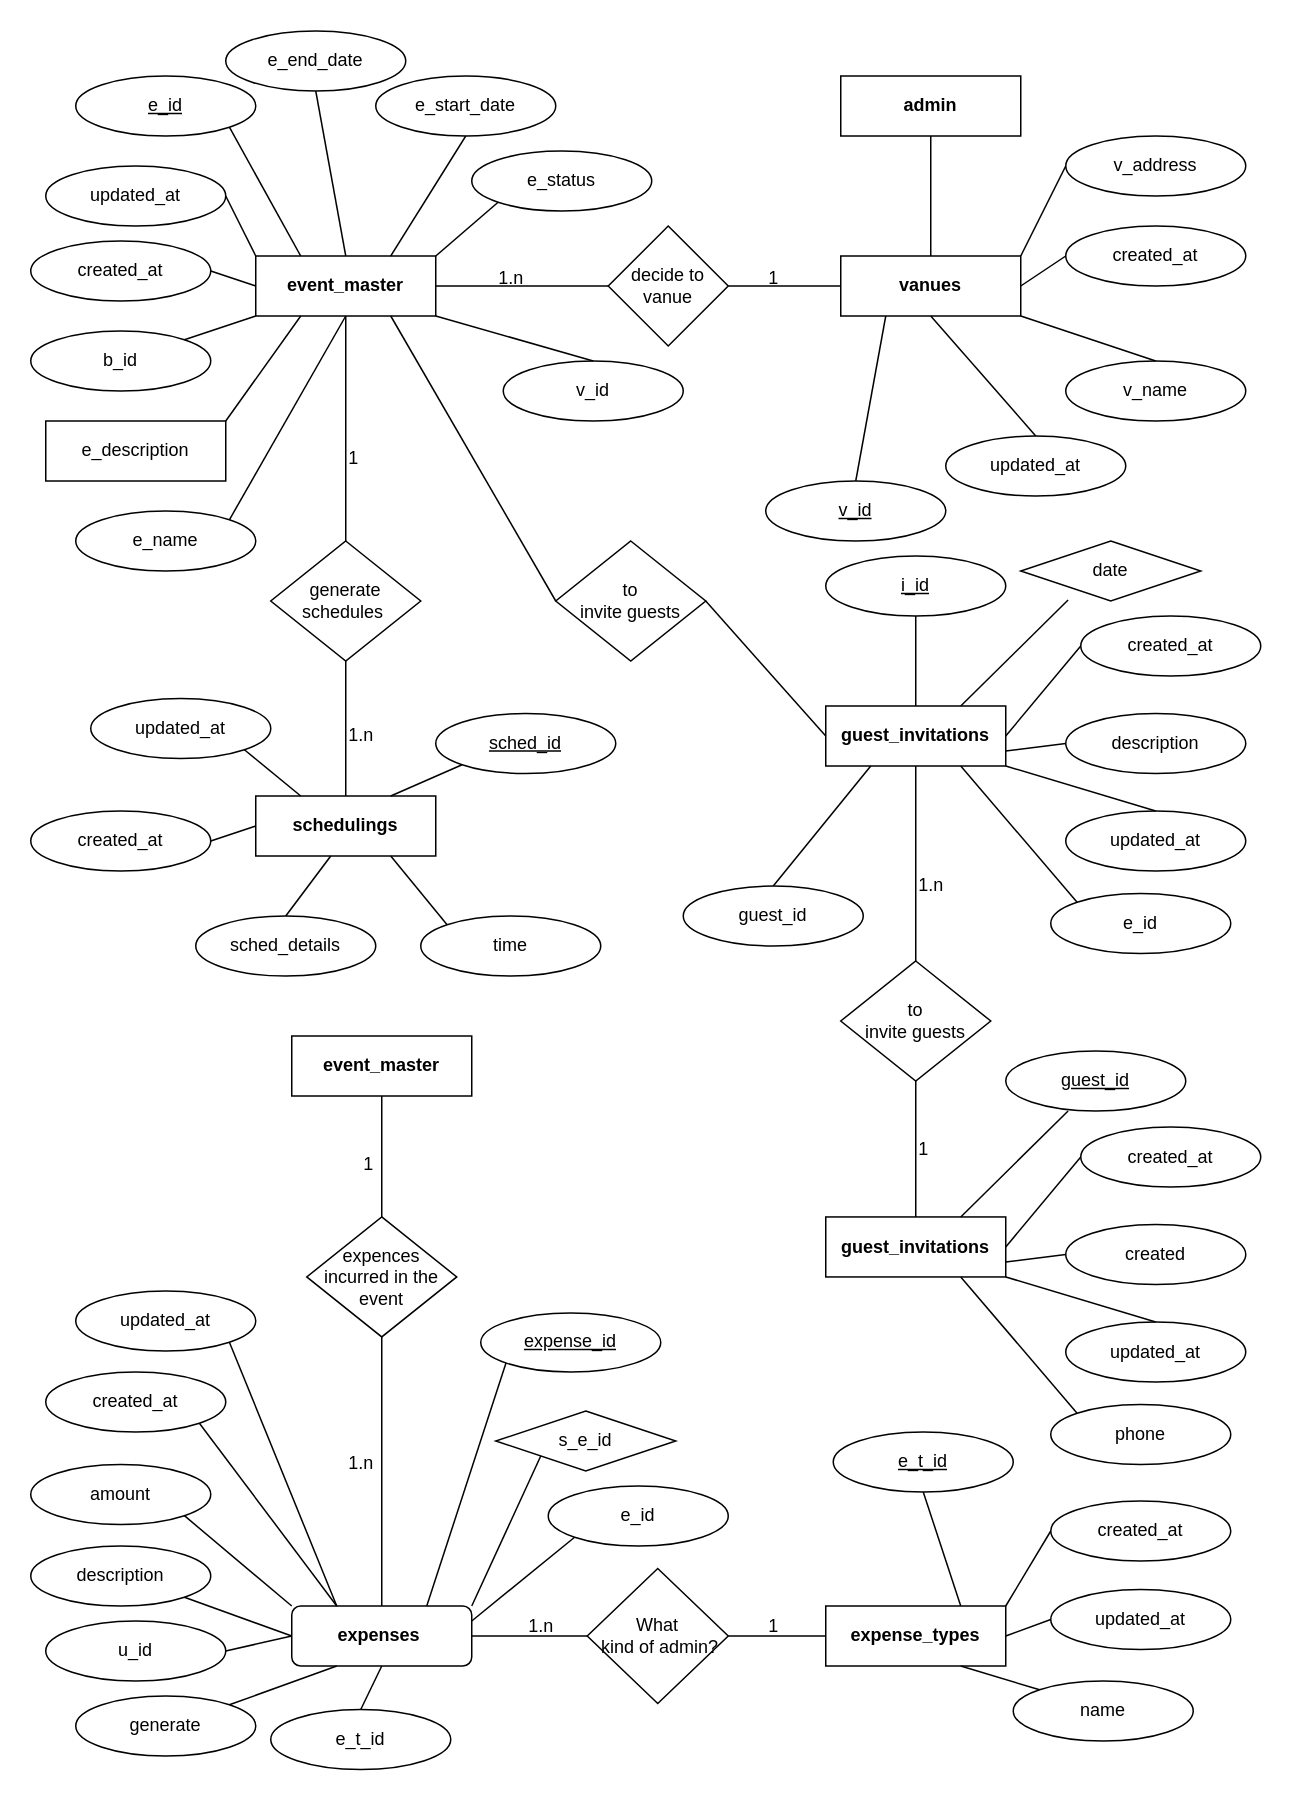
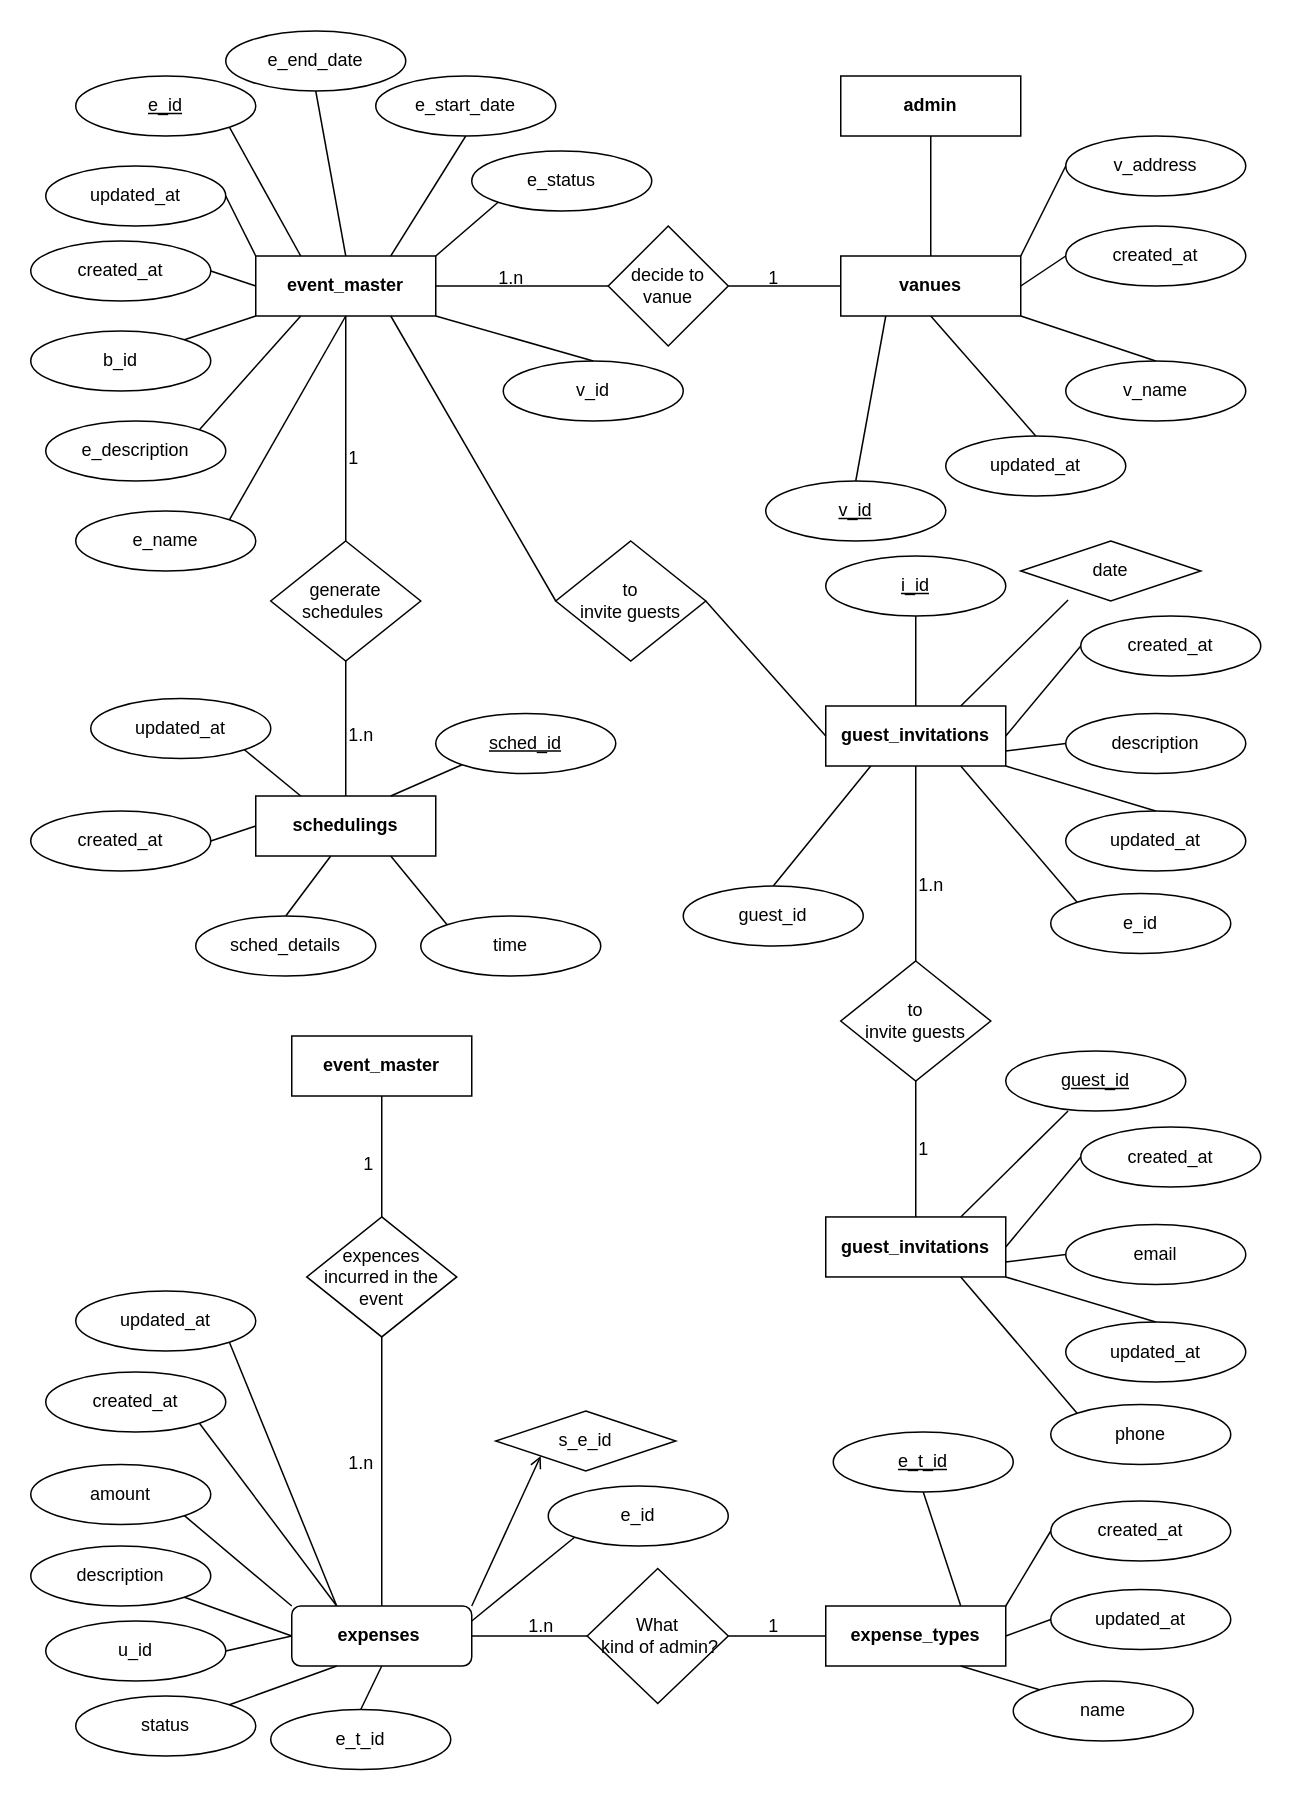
(136, 451) -> (136, 451)
(1156, 1255) -> (1156, 1255)
(571, 1342) -> none
(538, 1461) -> (538, 1462)
(466, 1485) -> none
(166, 1726) -> (166, 1726)
